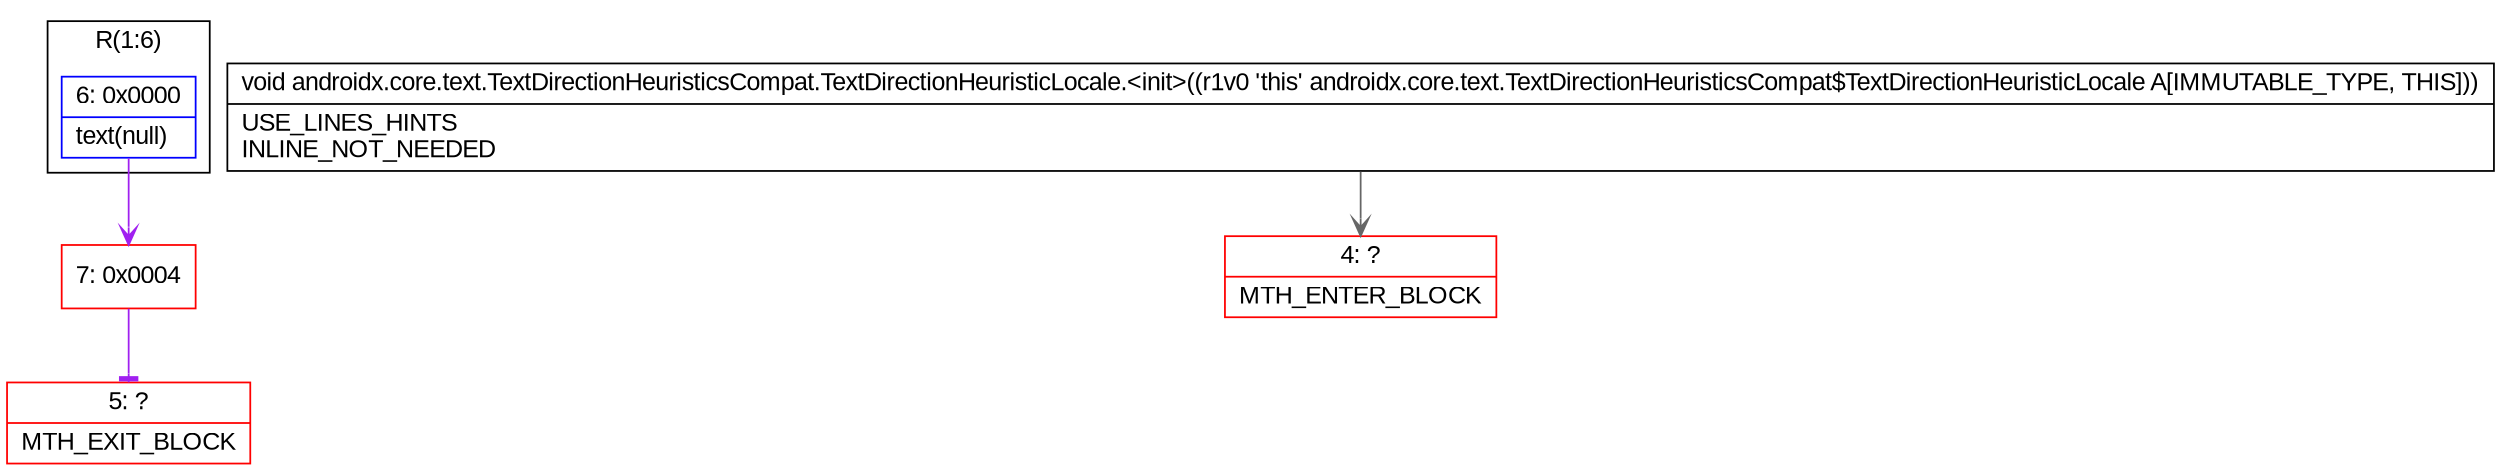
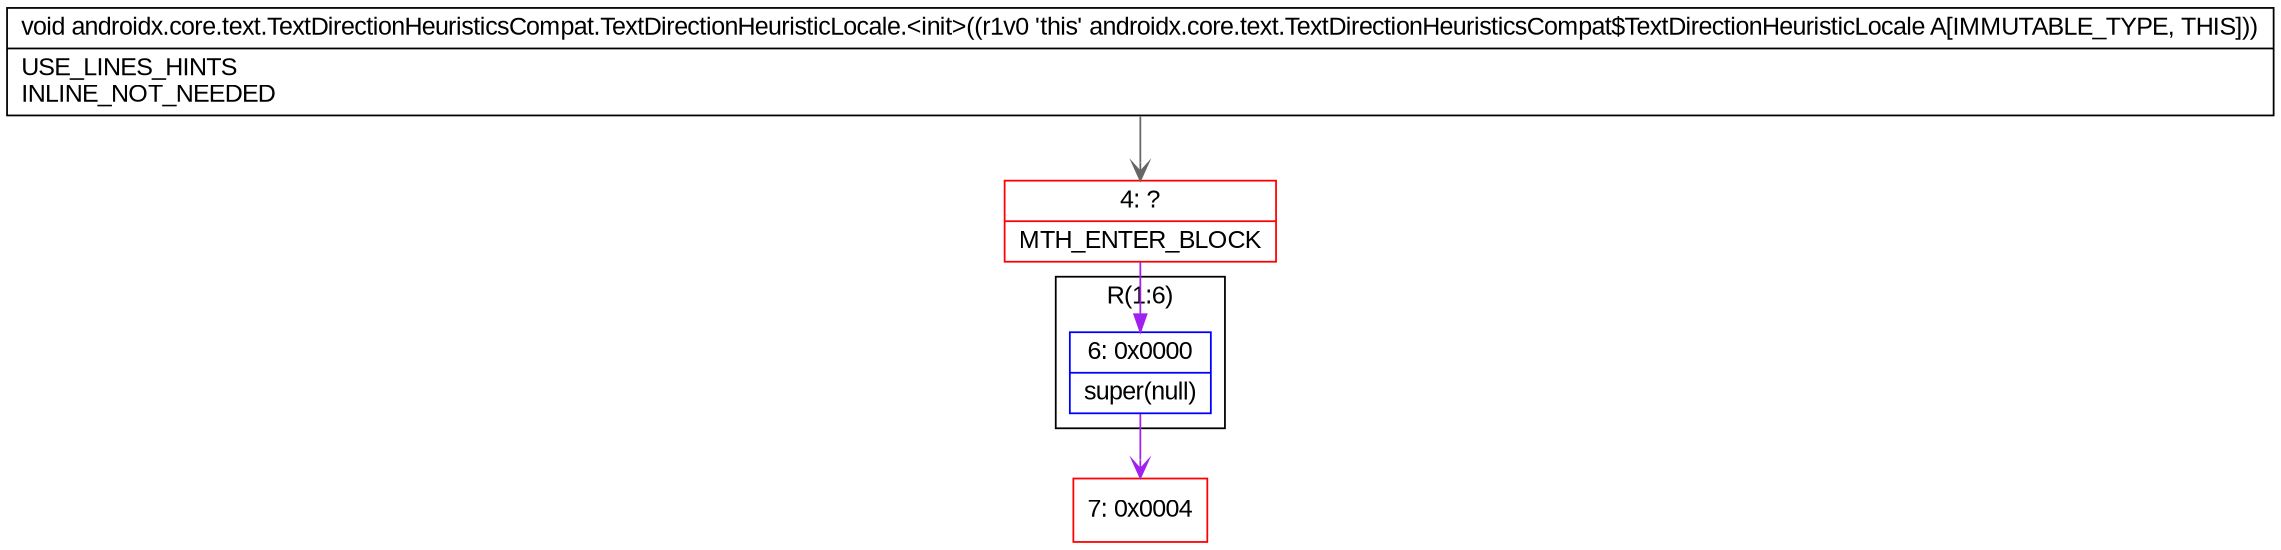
(122, 137) -> (1140, 392)
none -> (1140, 288)
(129, 423) -> none
